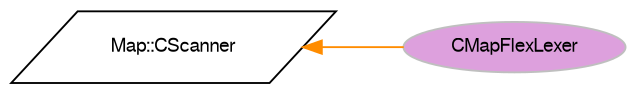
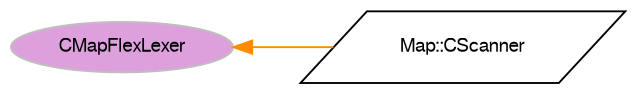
(363, 47) -> (293, 47)
